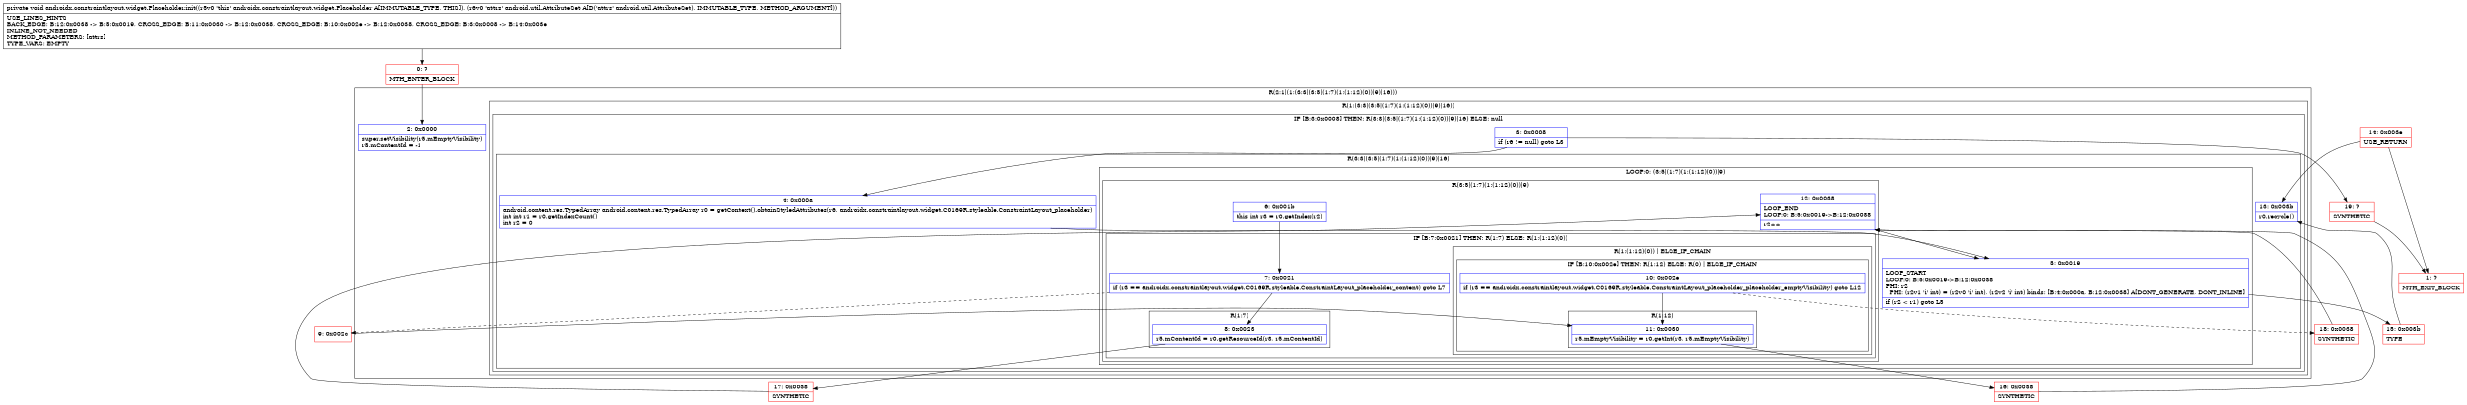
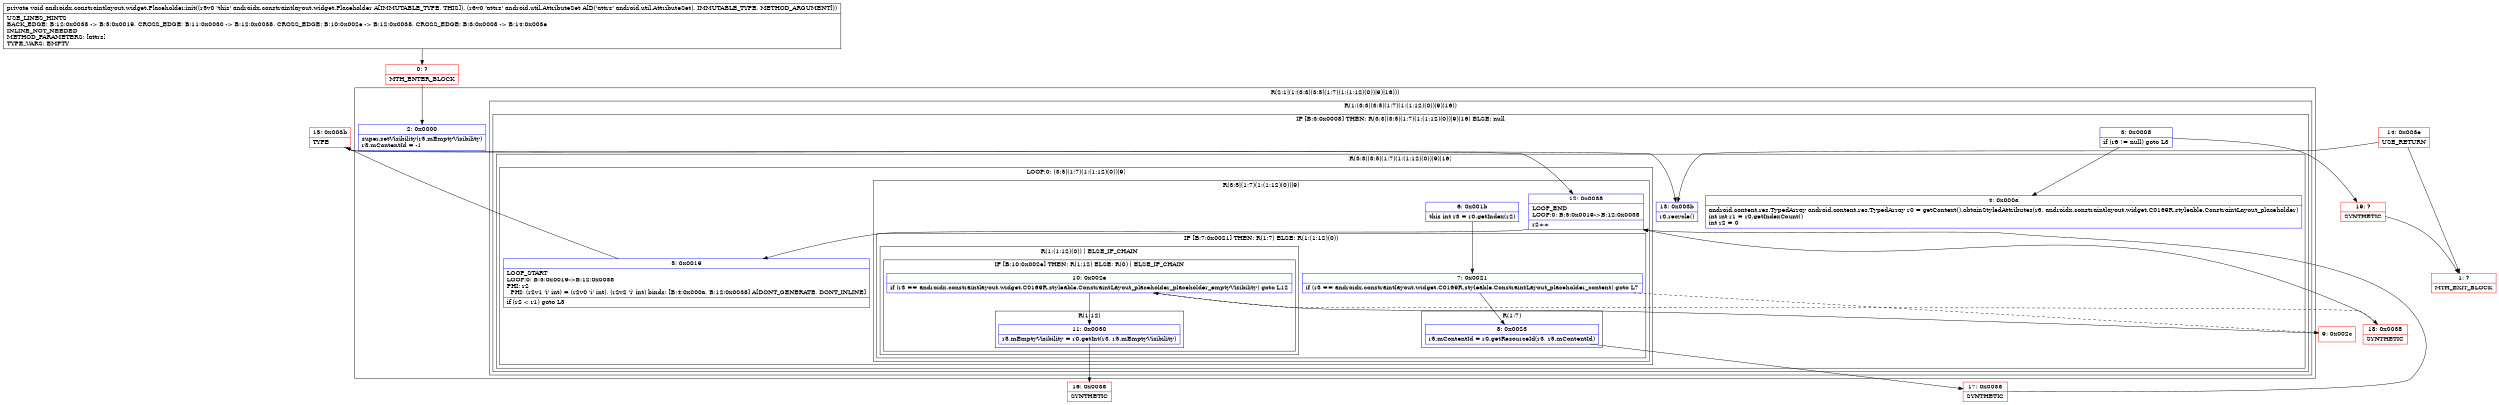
(1519, 230) -> none
(2332, 257) -> (963, 152)
(960, 312) -> (1738, 314)
